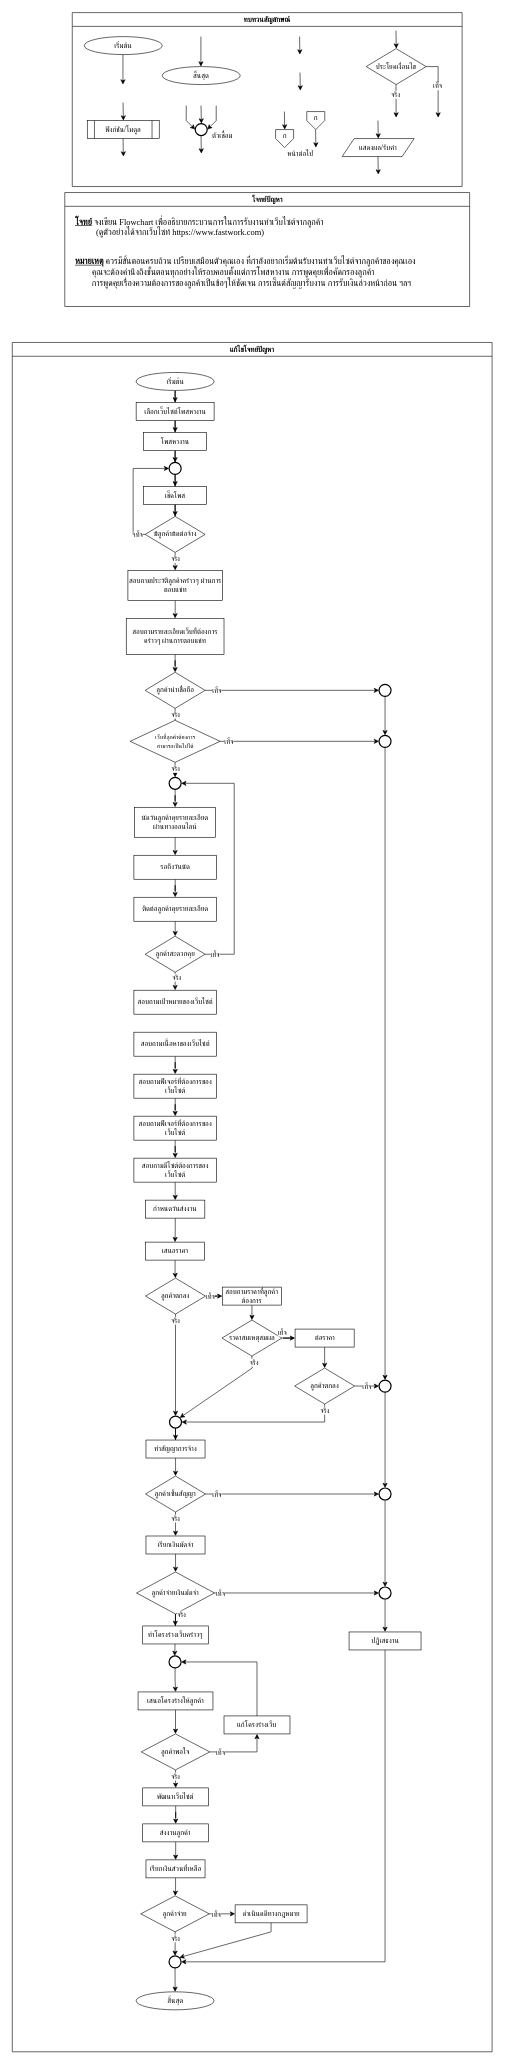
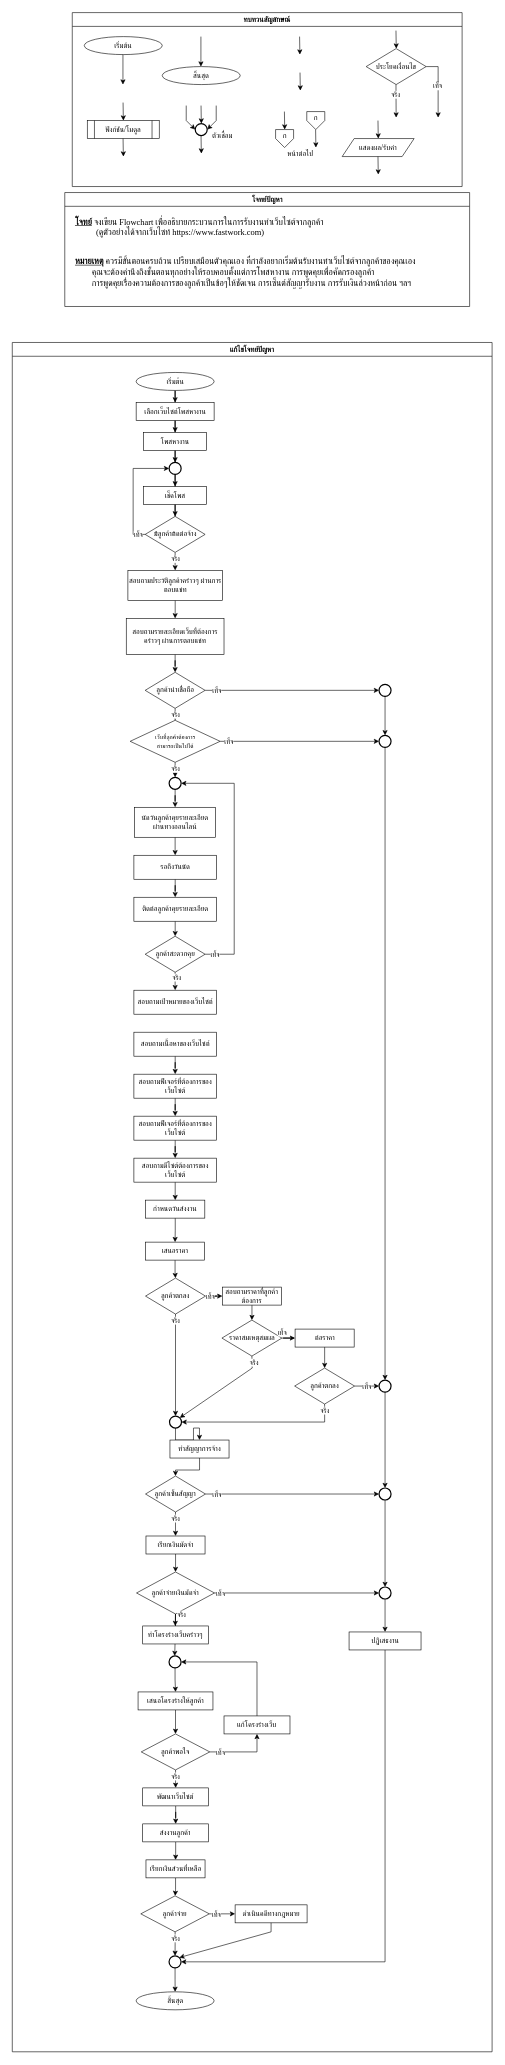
(176, 1449) -> (200, 1449)
